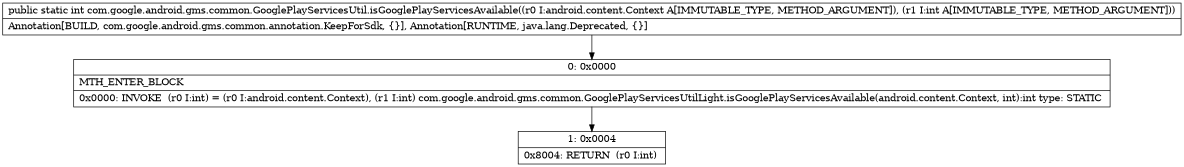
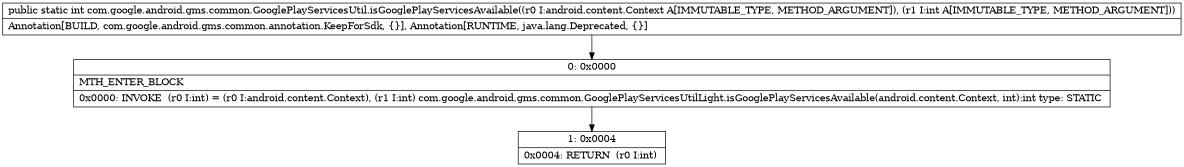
(592, 156) -> (592, 156)
